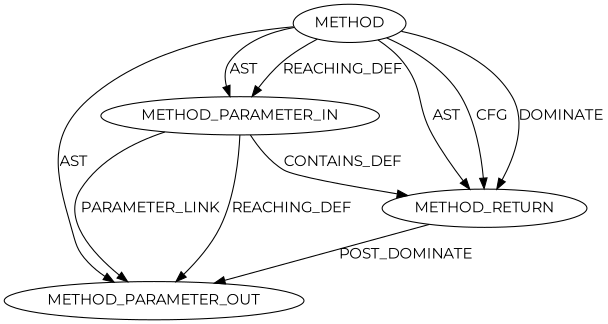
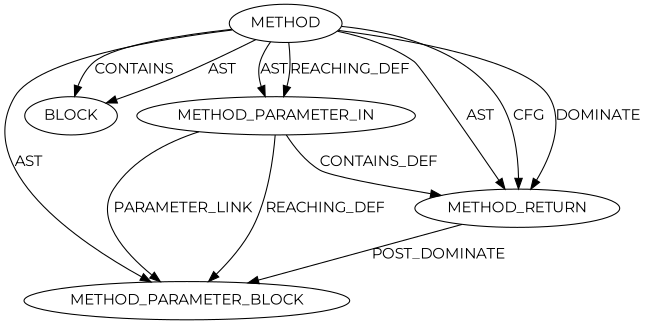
none -> (71, 116)
(154, 301) -> (187, 301)
